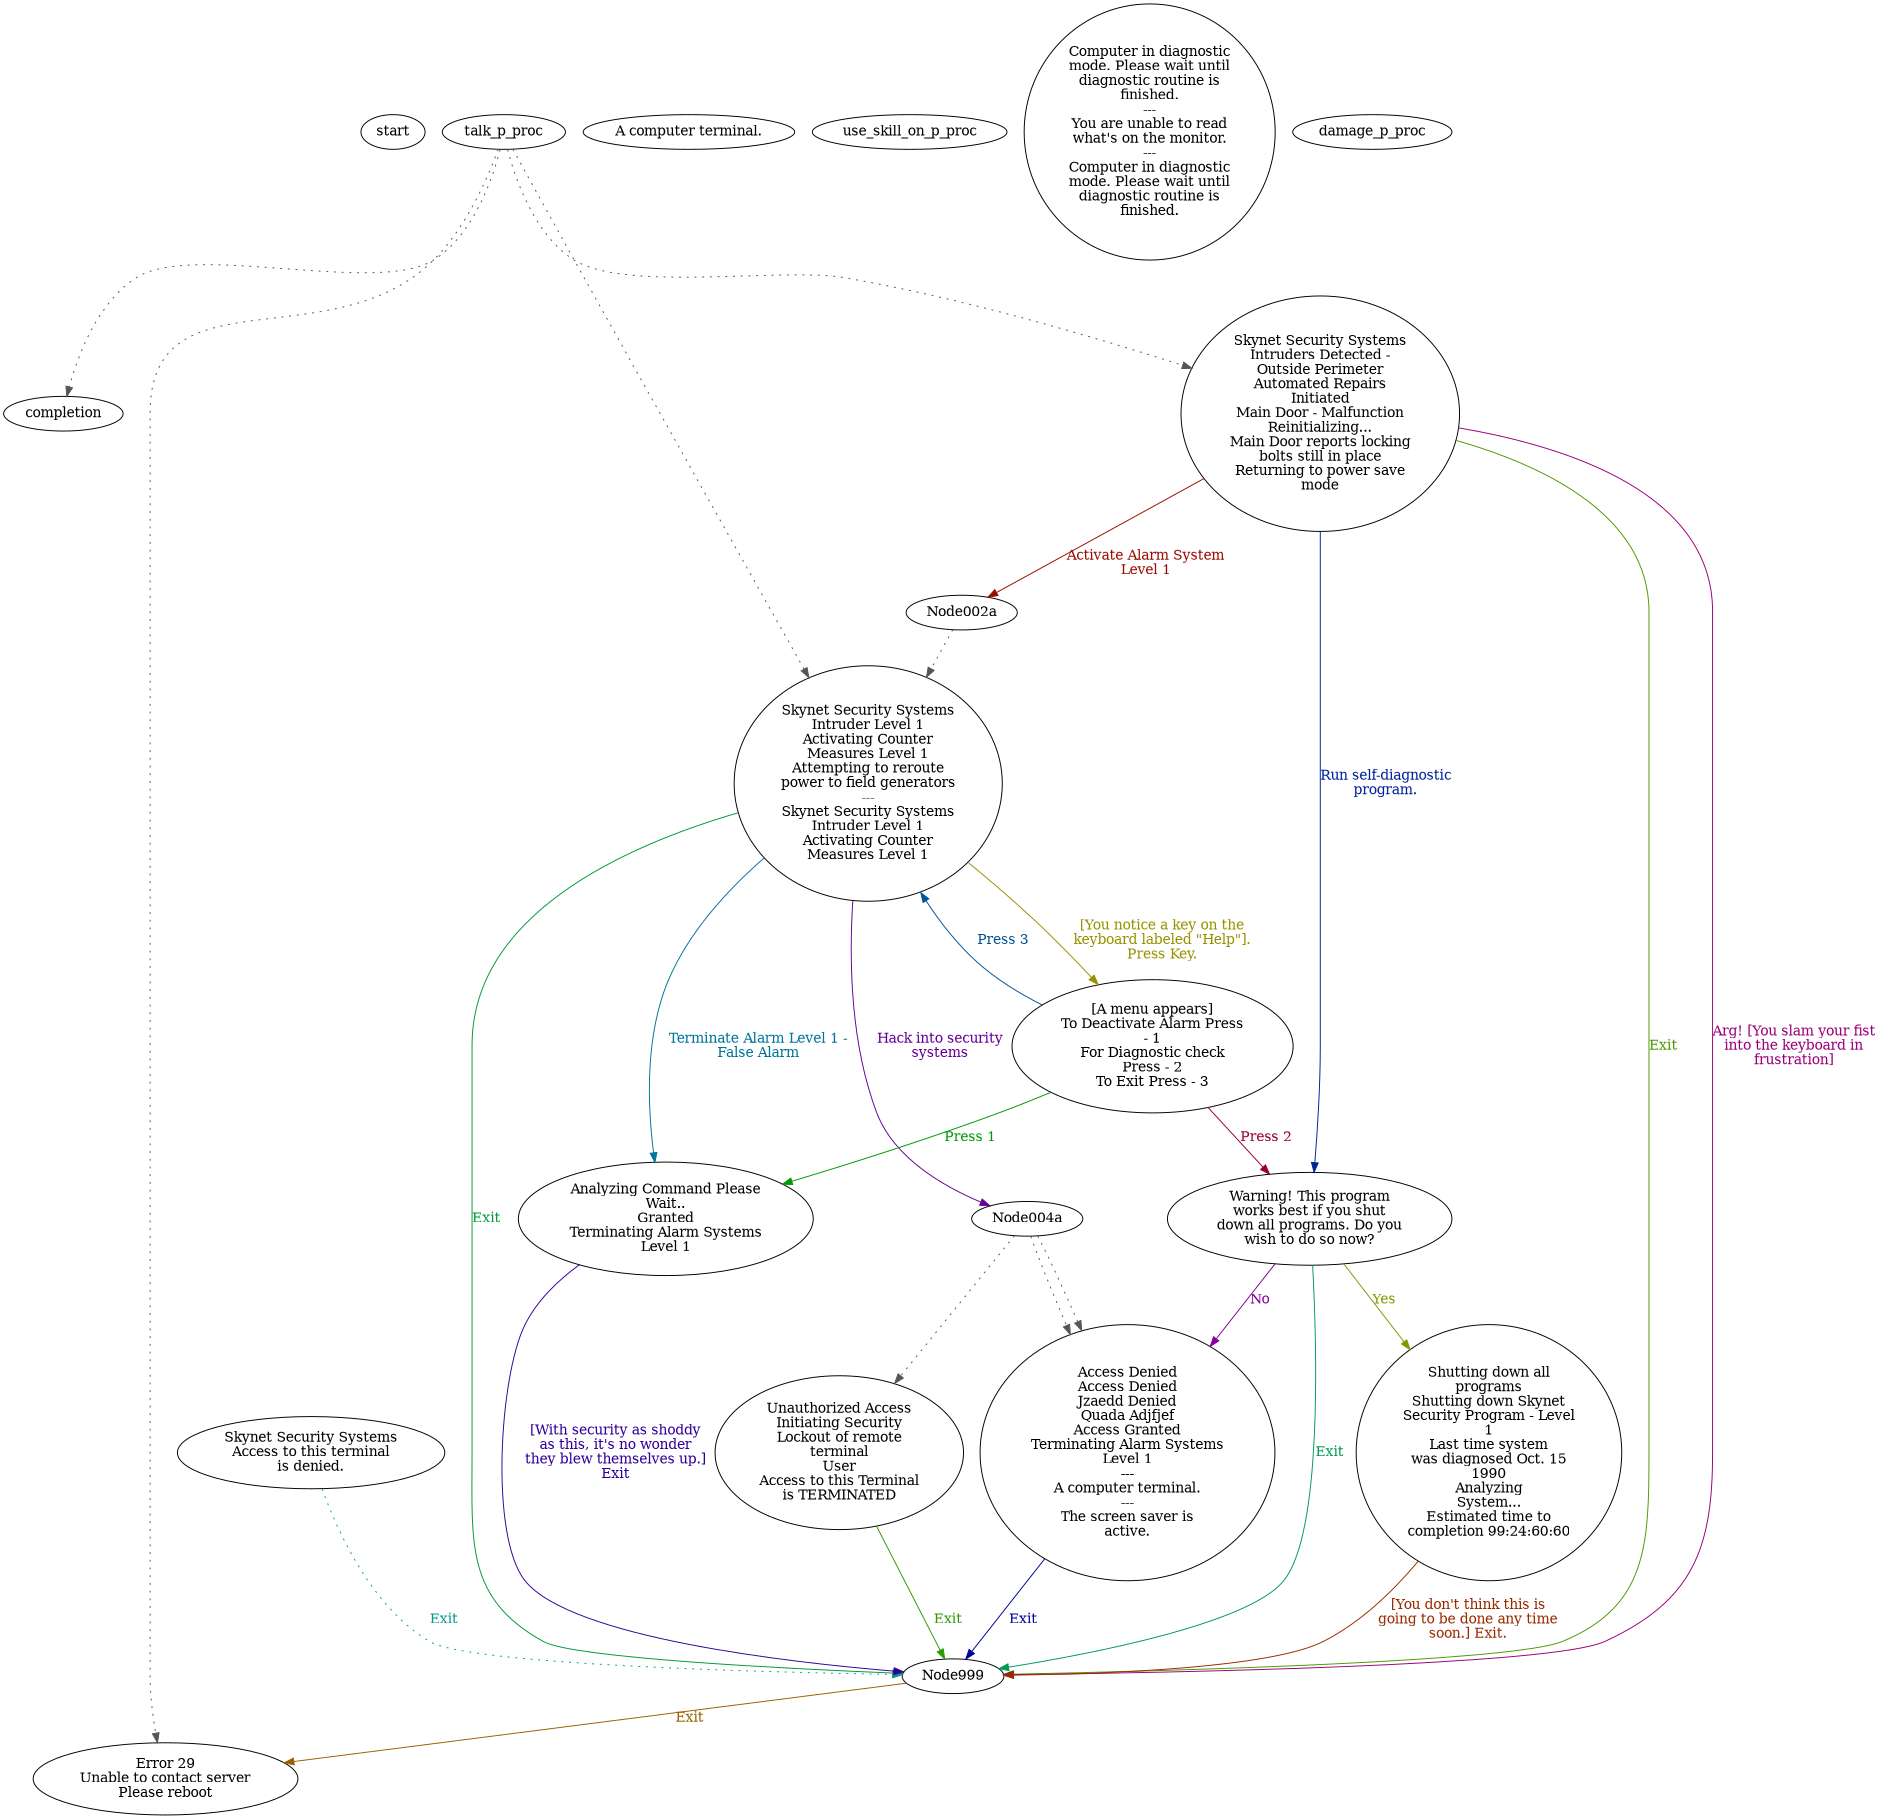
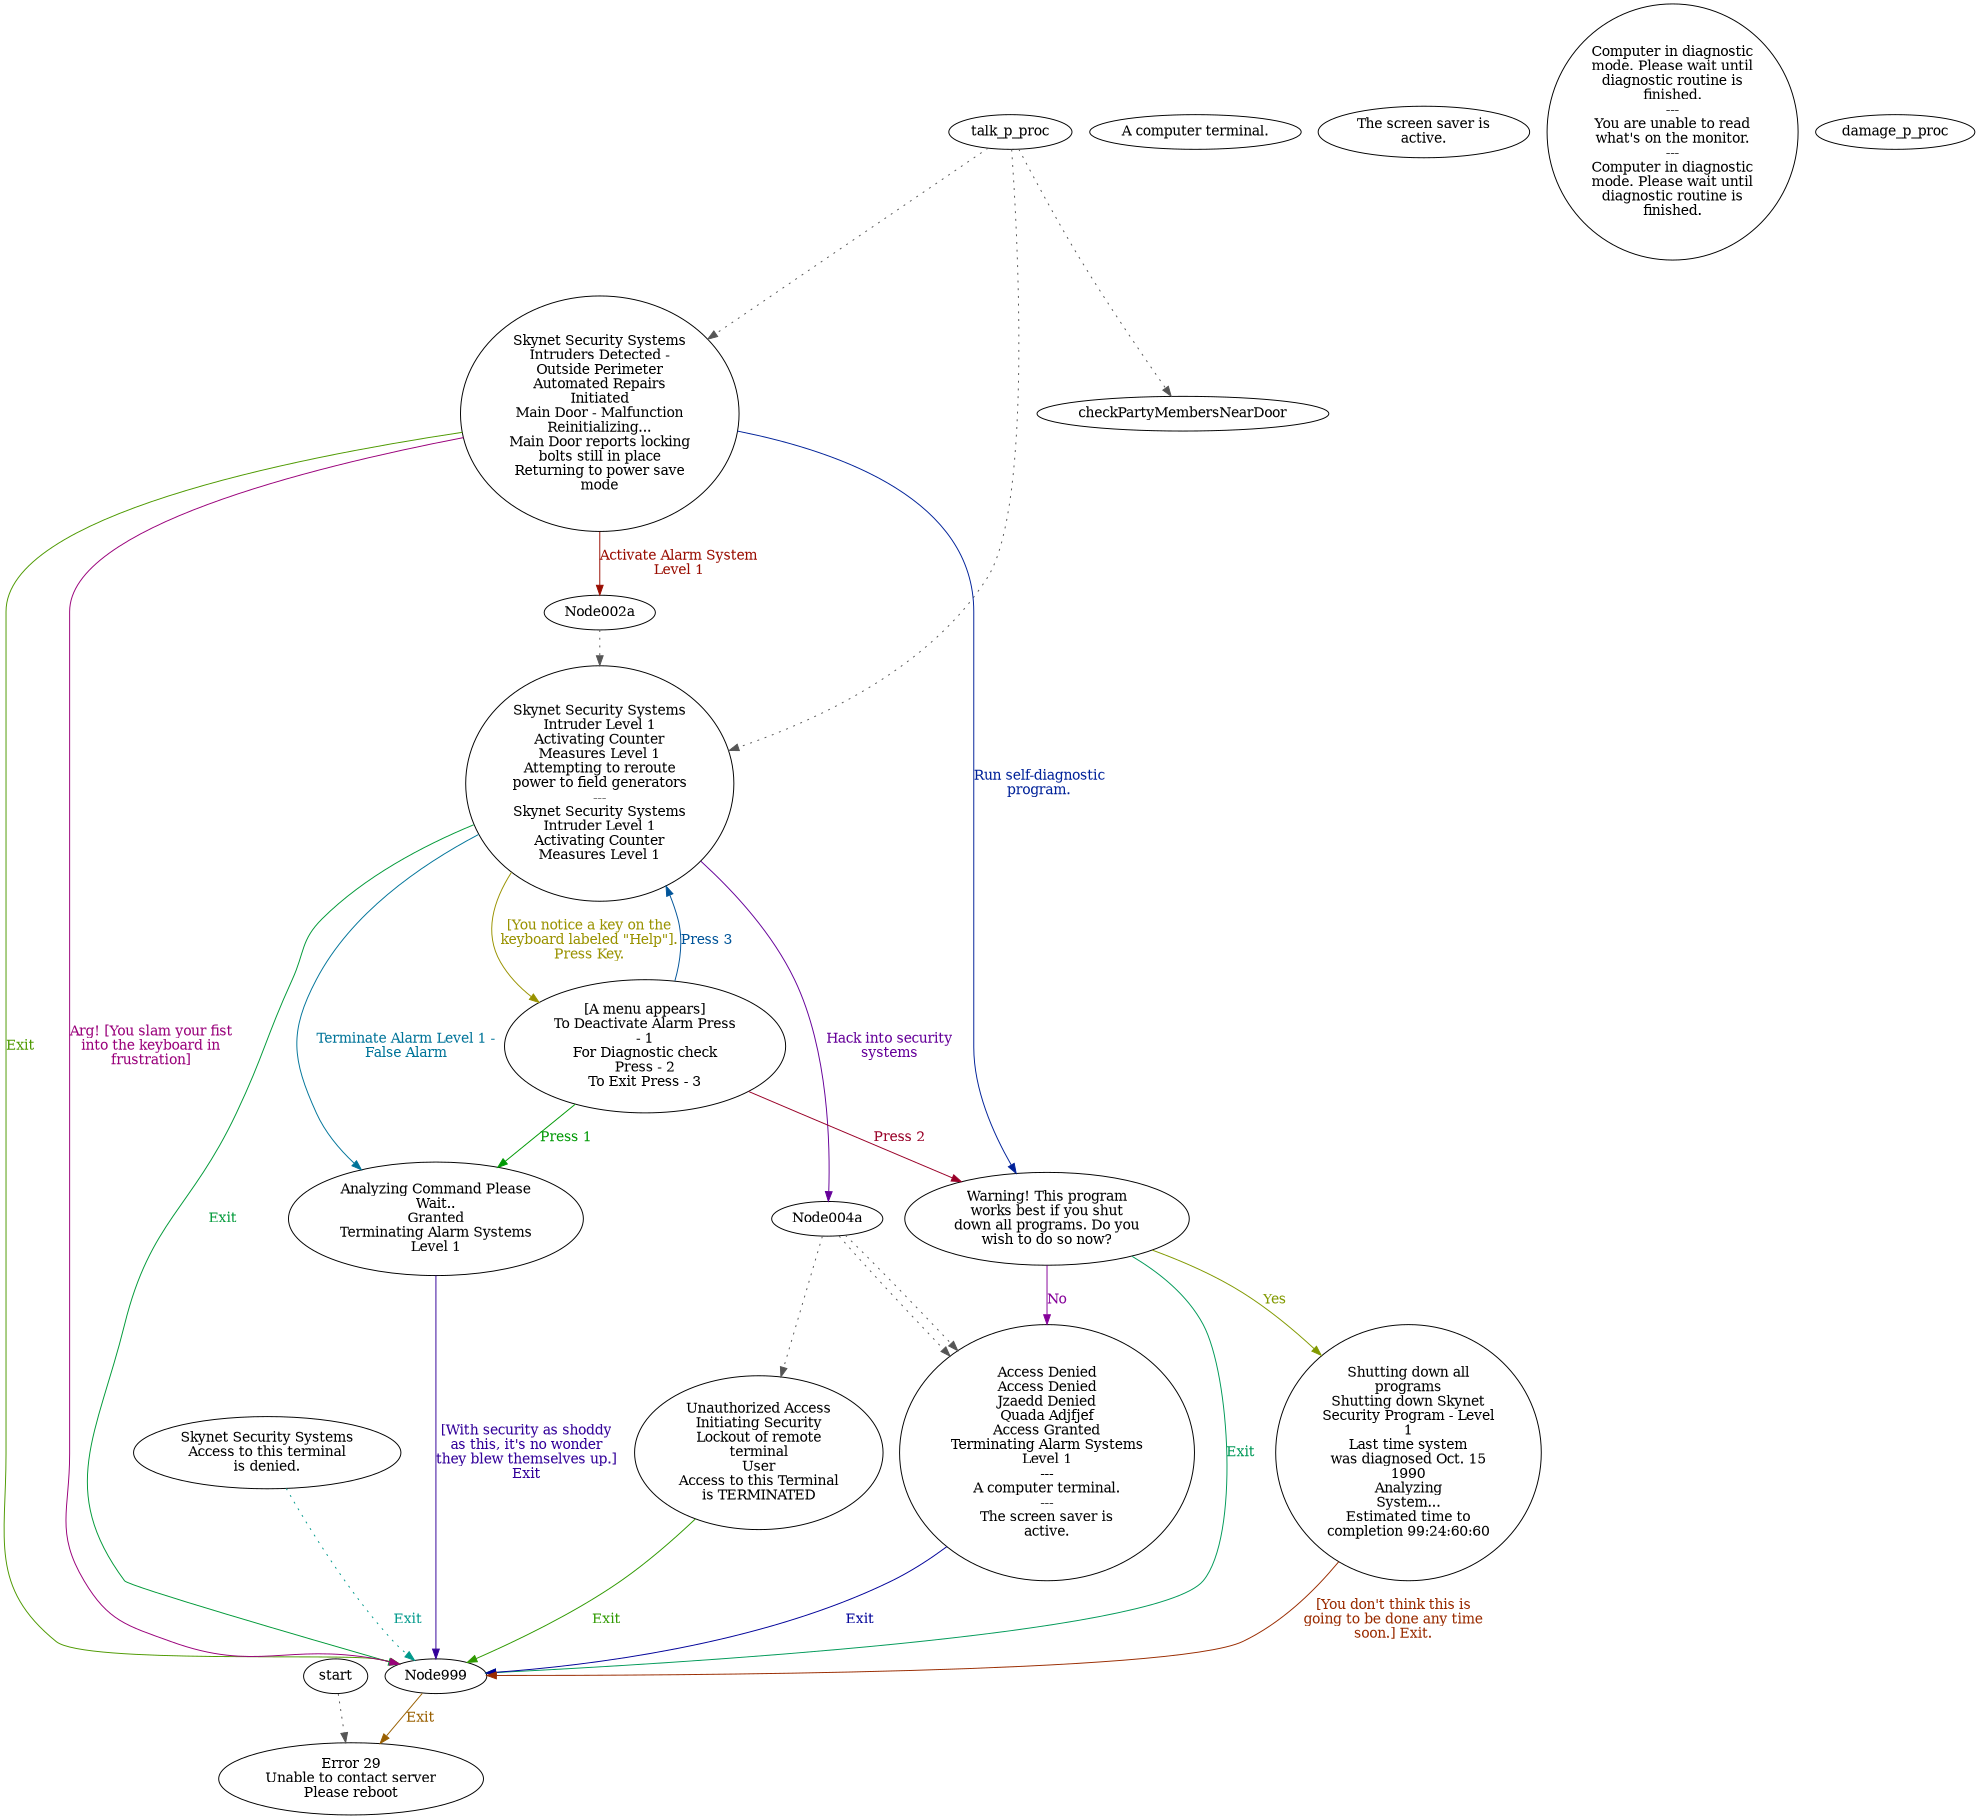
(910, 132) -> none
none -> (1424, 132)
(63, 414) -> (1183, 414)
(150, 834) -> (341, 1713)
